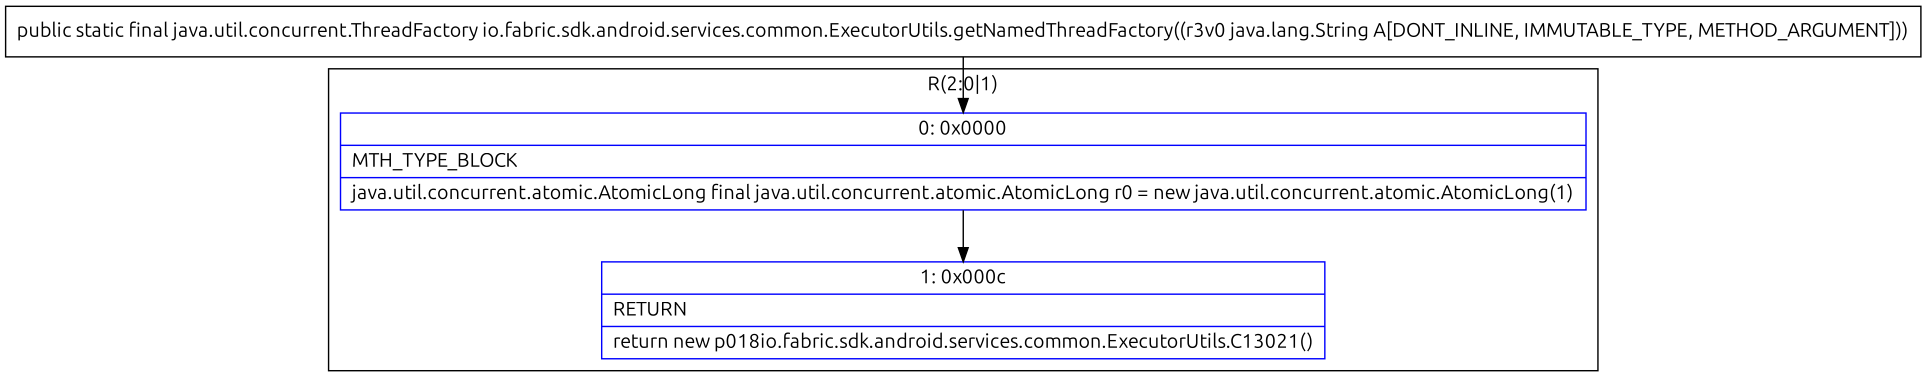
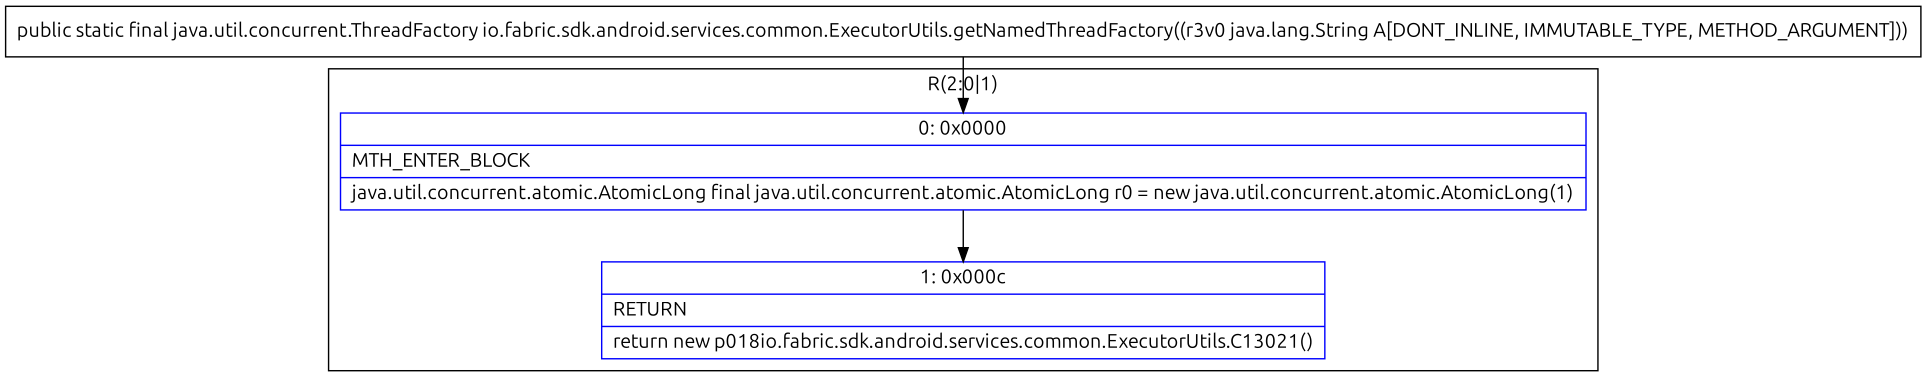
(435, 161) -> (441, 161)
